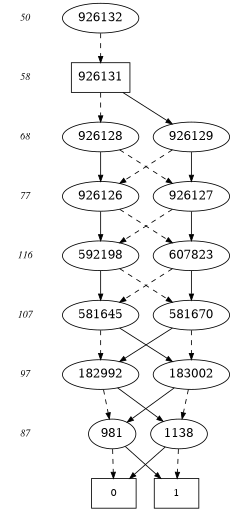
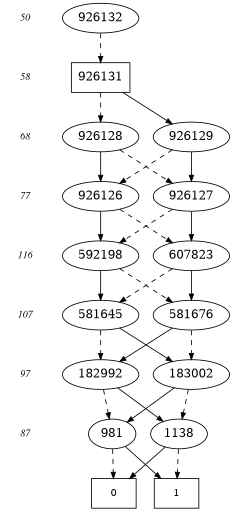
(191, 315) -> (191, 315)
